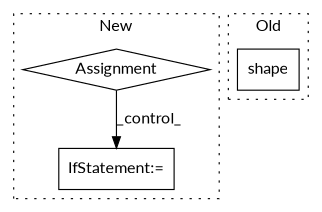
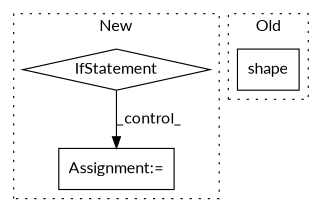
(116, 70) -> (116, 70)
(116, 169) -> (116, 169)
